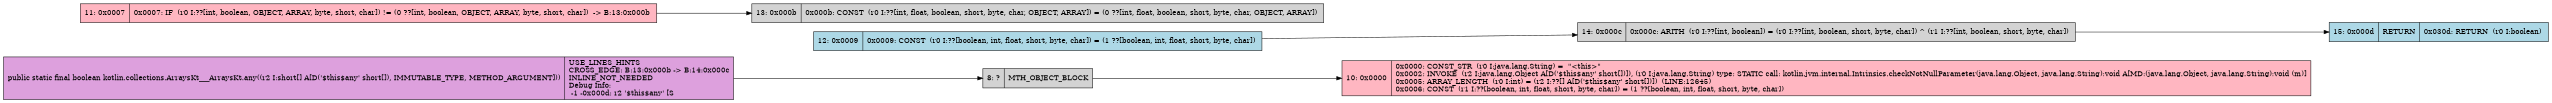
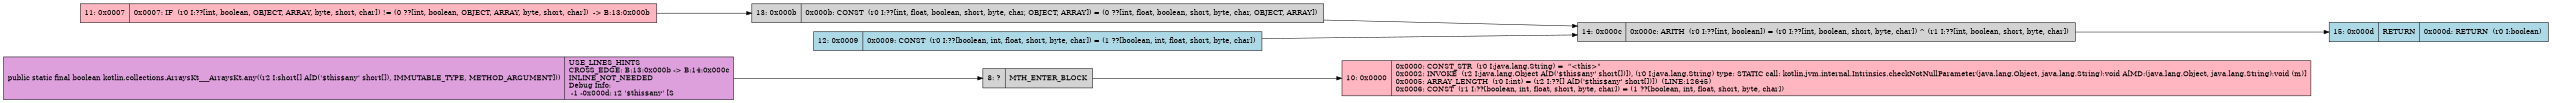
none -> (1448, 23)
(2484, 32) -> (2484, 32)
(1048, 78) -> (1048, 78)
